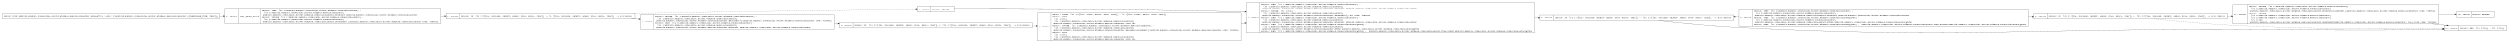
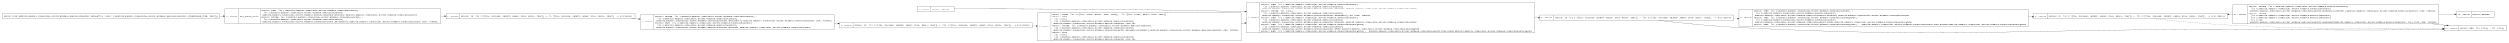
(775, 11) -> none
(249, 16) -> (249, 16)
(2229, 16) -> (2231, 14)
(1737, 17) -> (1736, 19)
